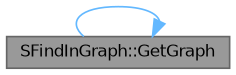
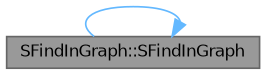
(118, 52) -> (133, 52)
